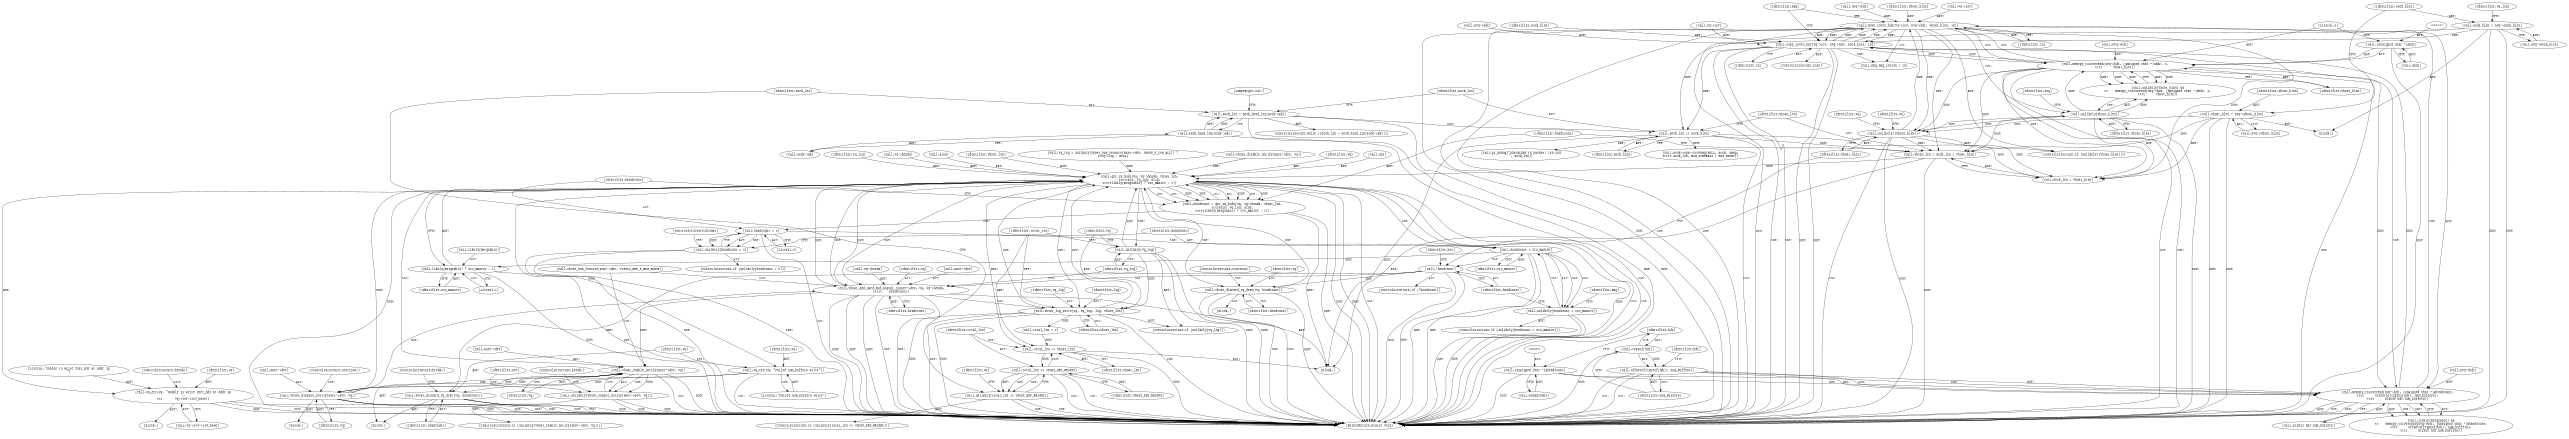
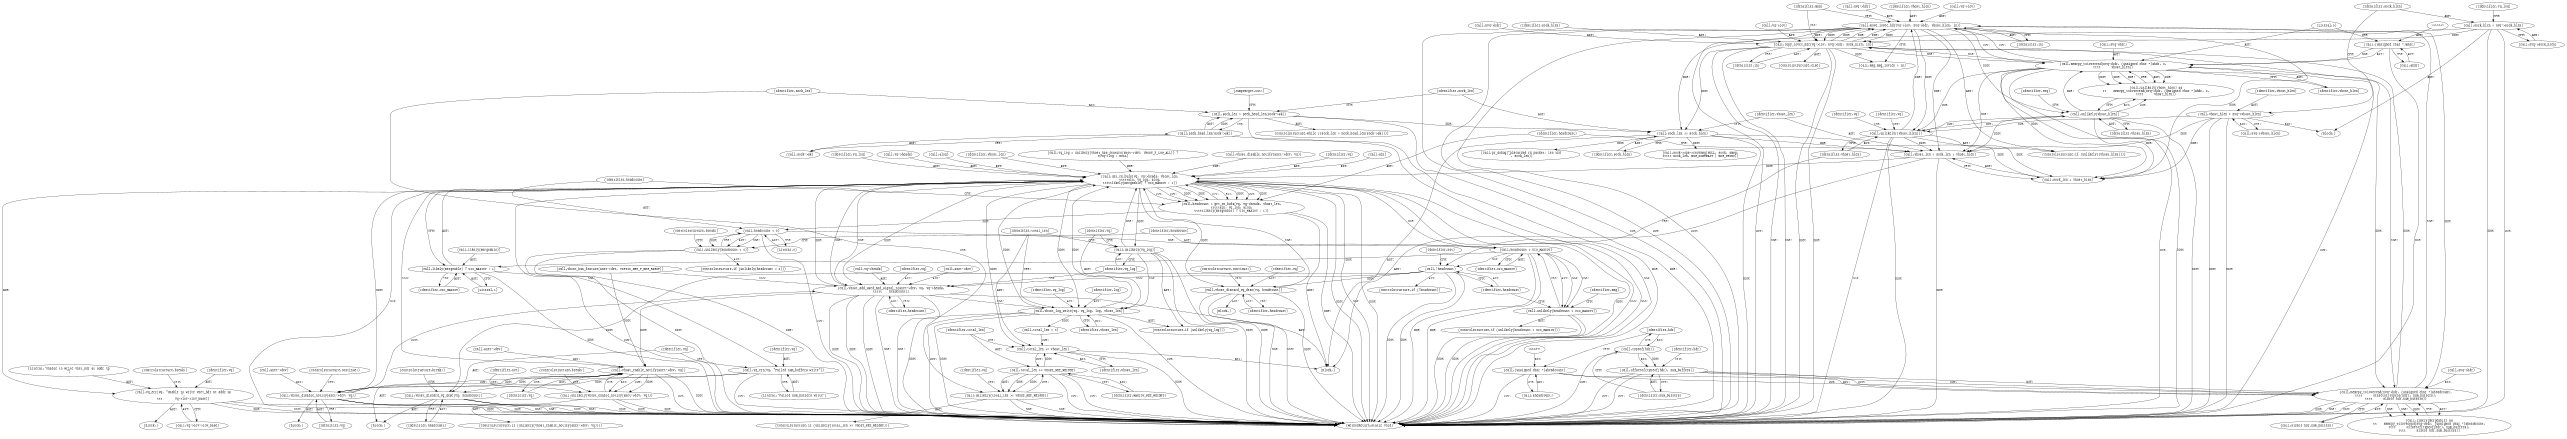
(1138, 396) -> (1139, 396)
